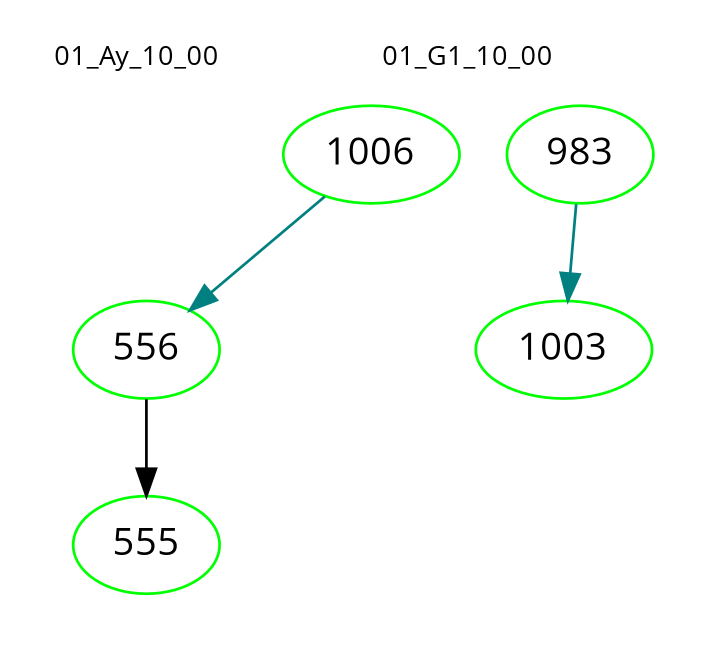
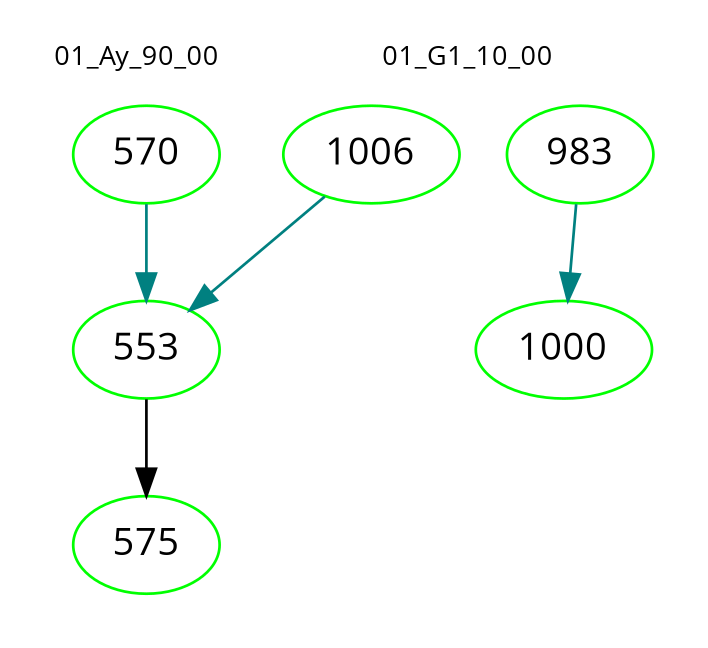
(137, 58) -> (137, 58)
none -> (146, 155)
(146, 350) -> (146, 350)
(564, 350) -> (564, 350)
(146, 545) -> (146, 545)
